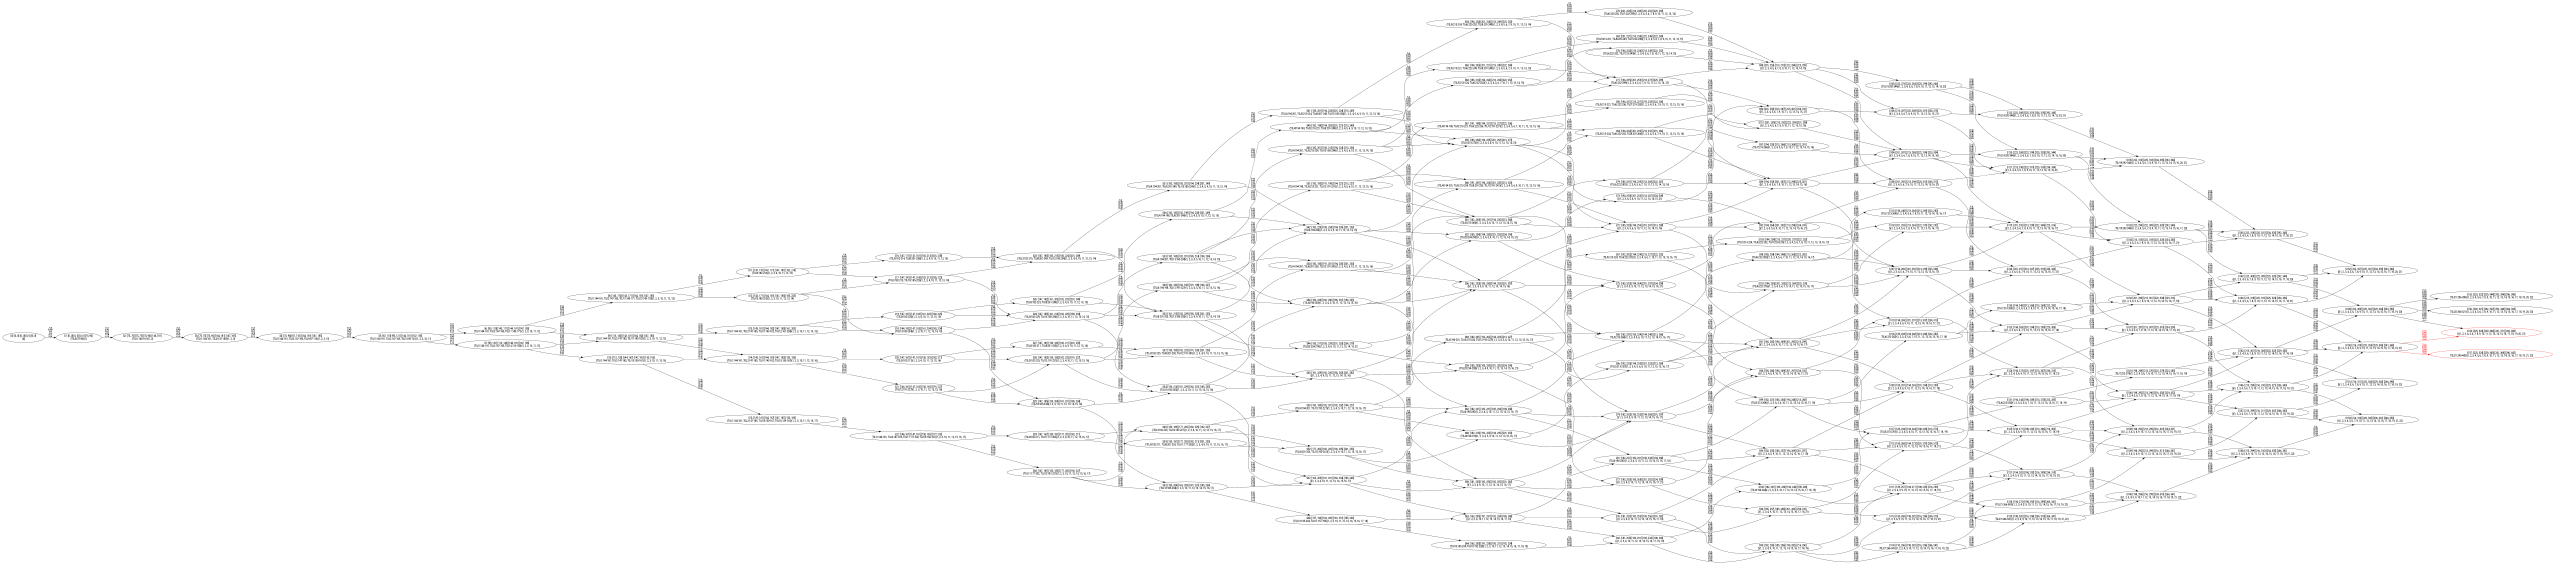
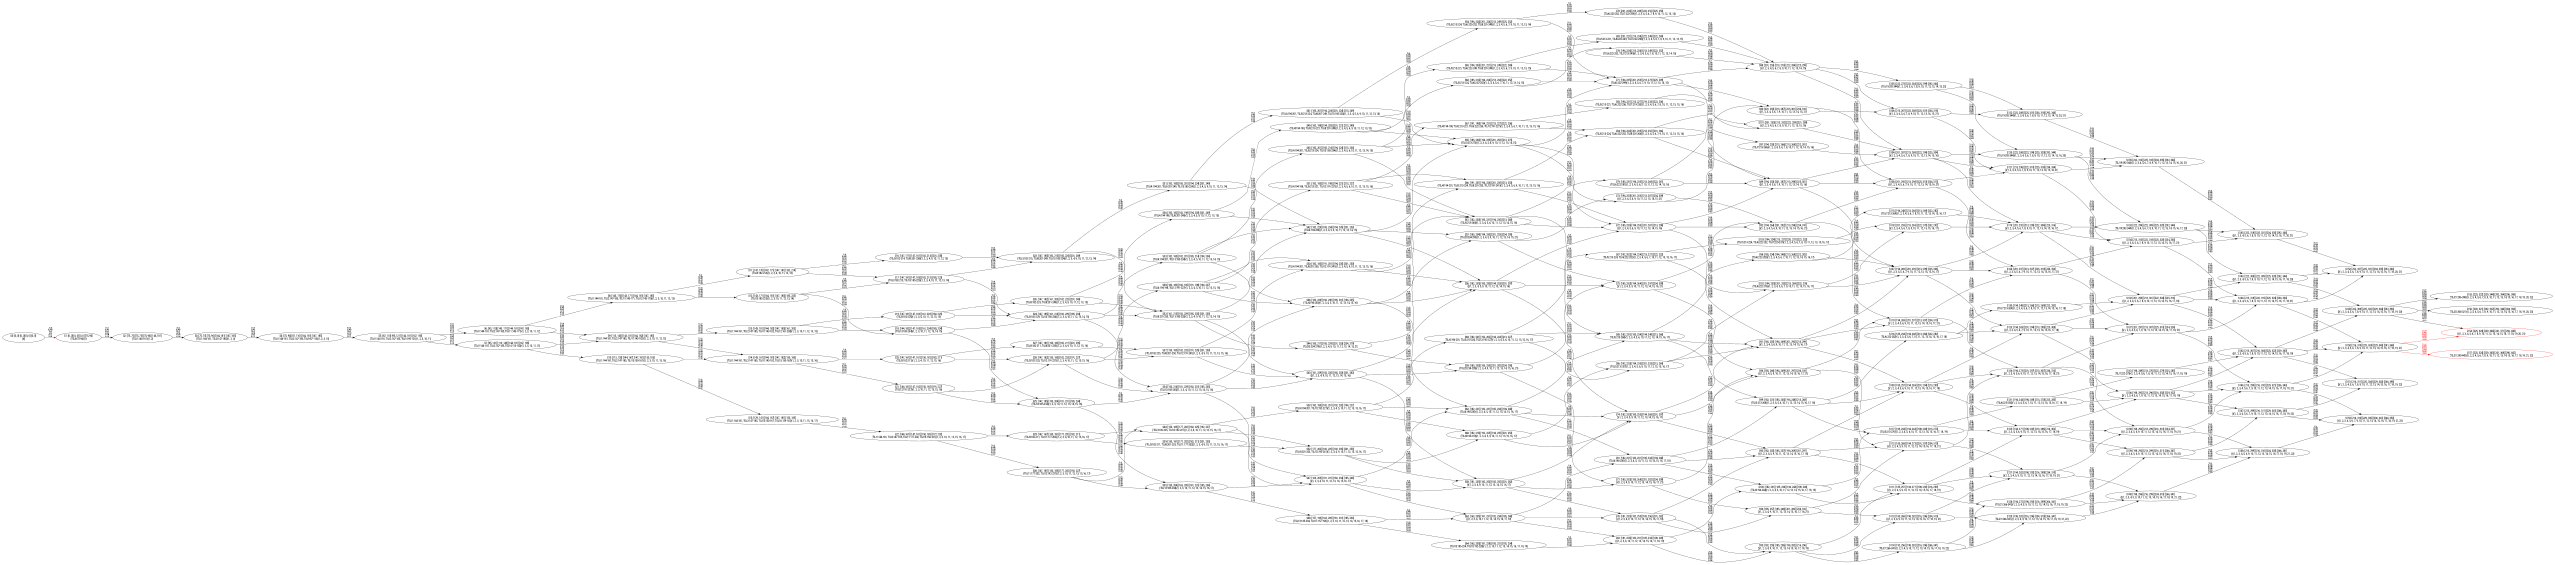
(49, 338) -> (49, 338)
